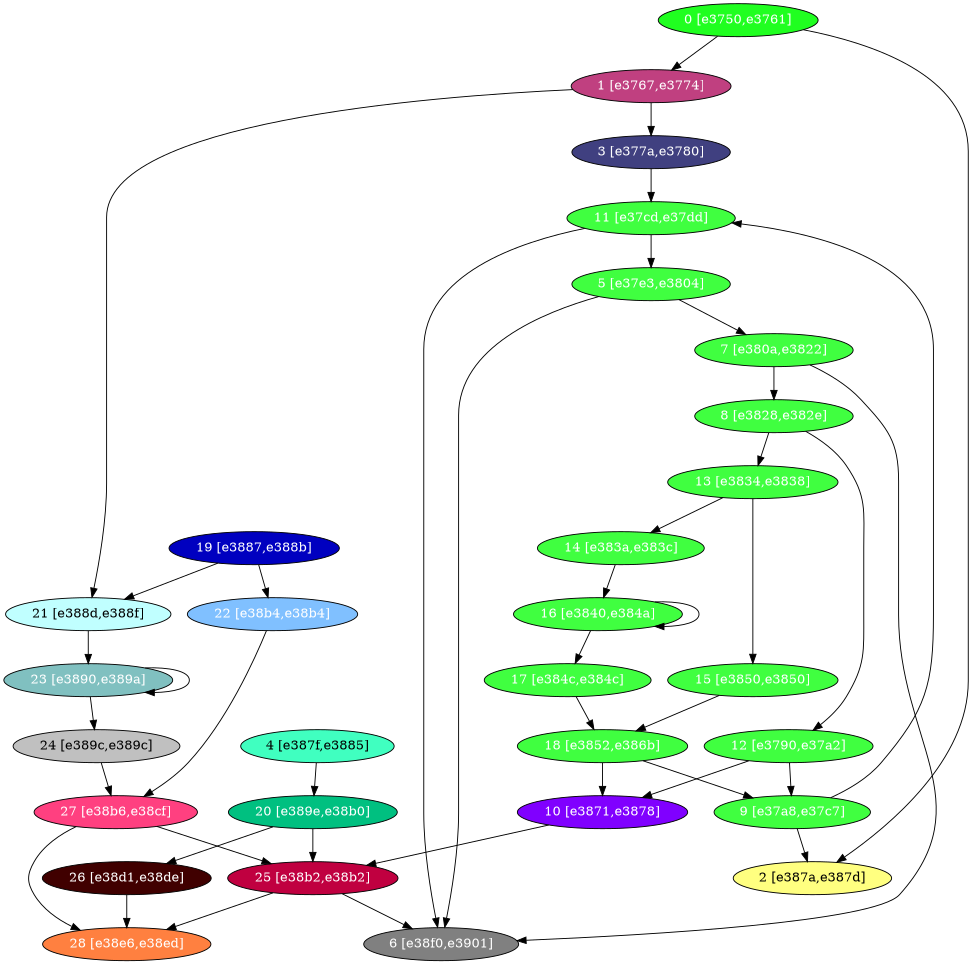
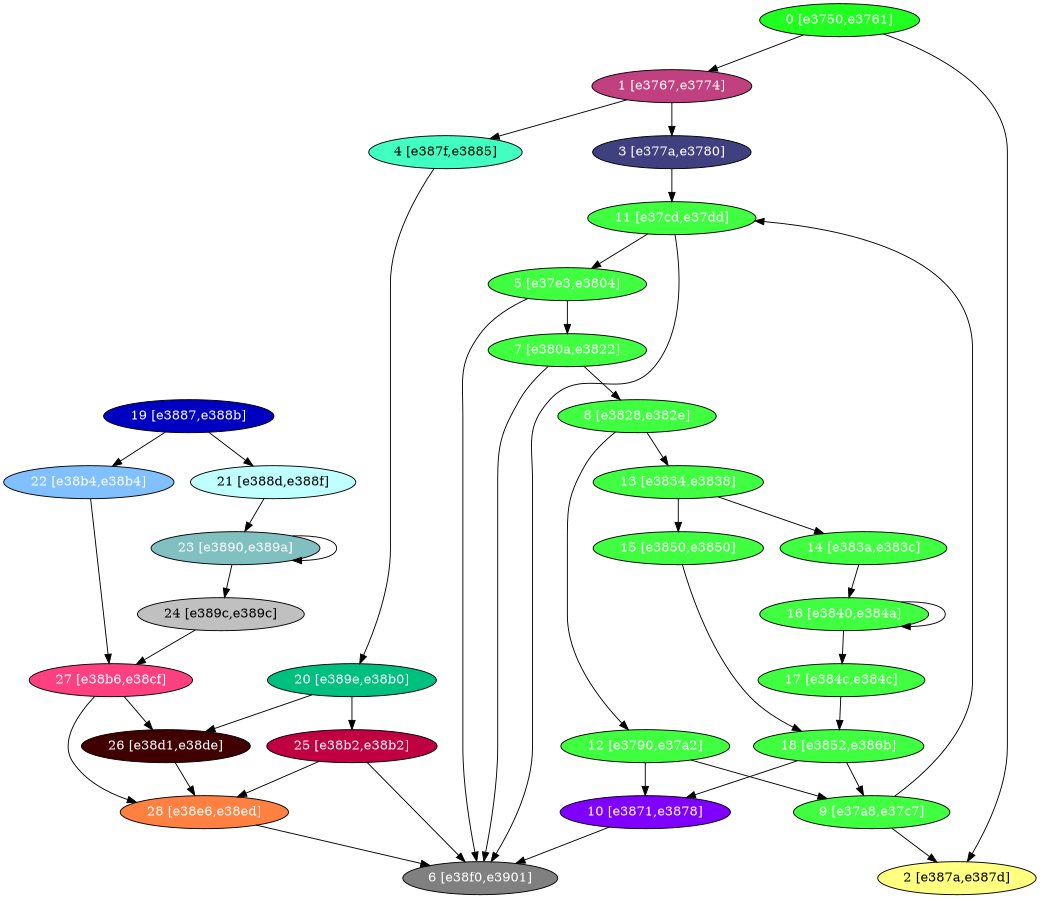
(146, 167) -> (563, 118)
(207, 843) -> (135, 710)
(467, 843) -> (567, 844)
none -> (339, 844)
